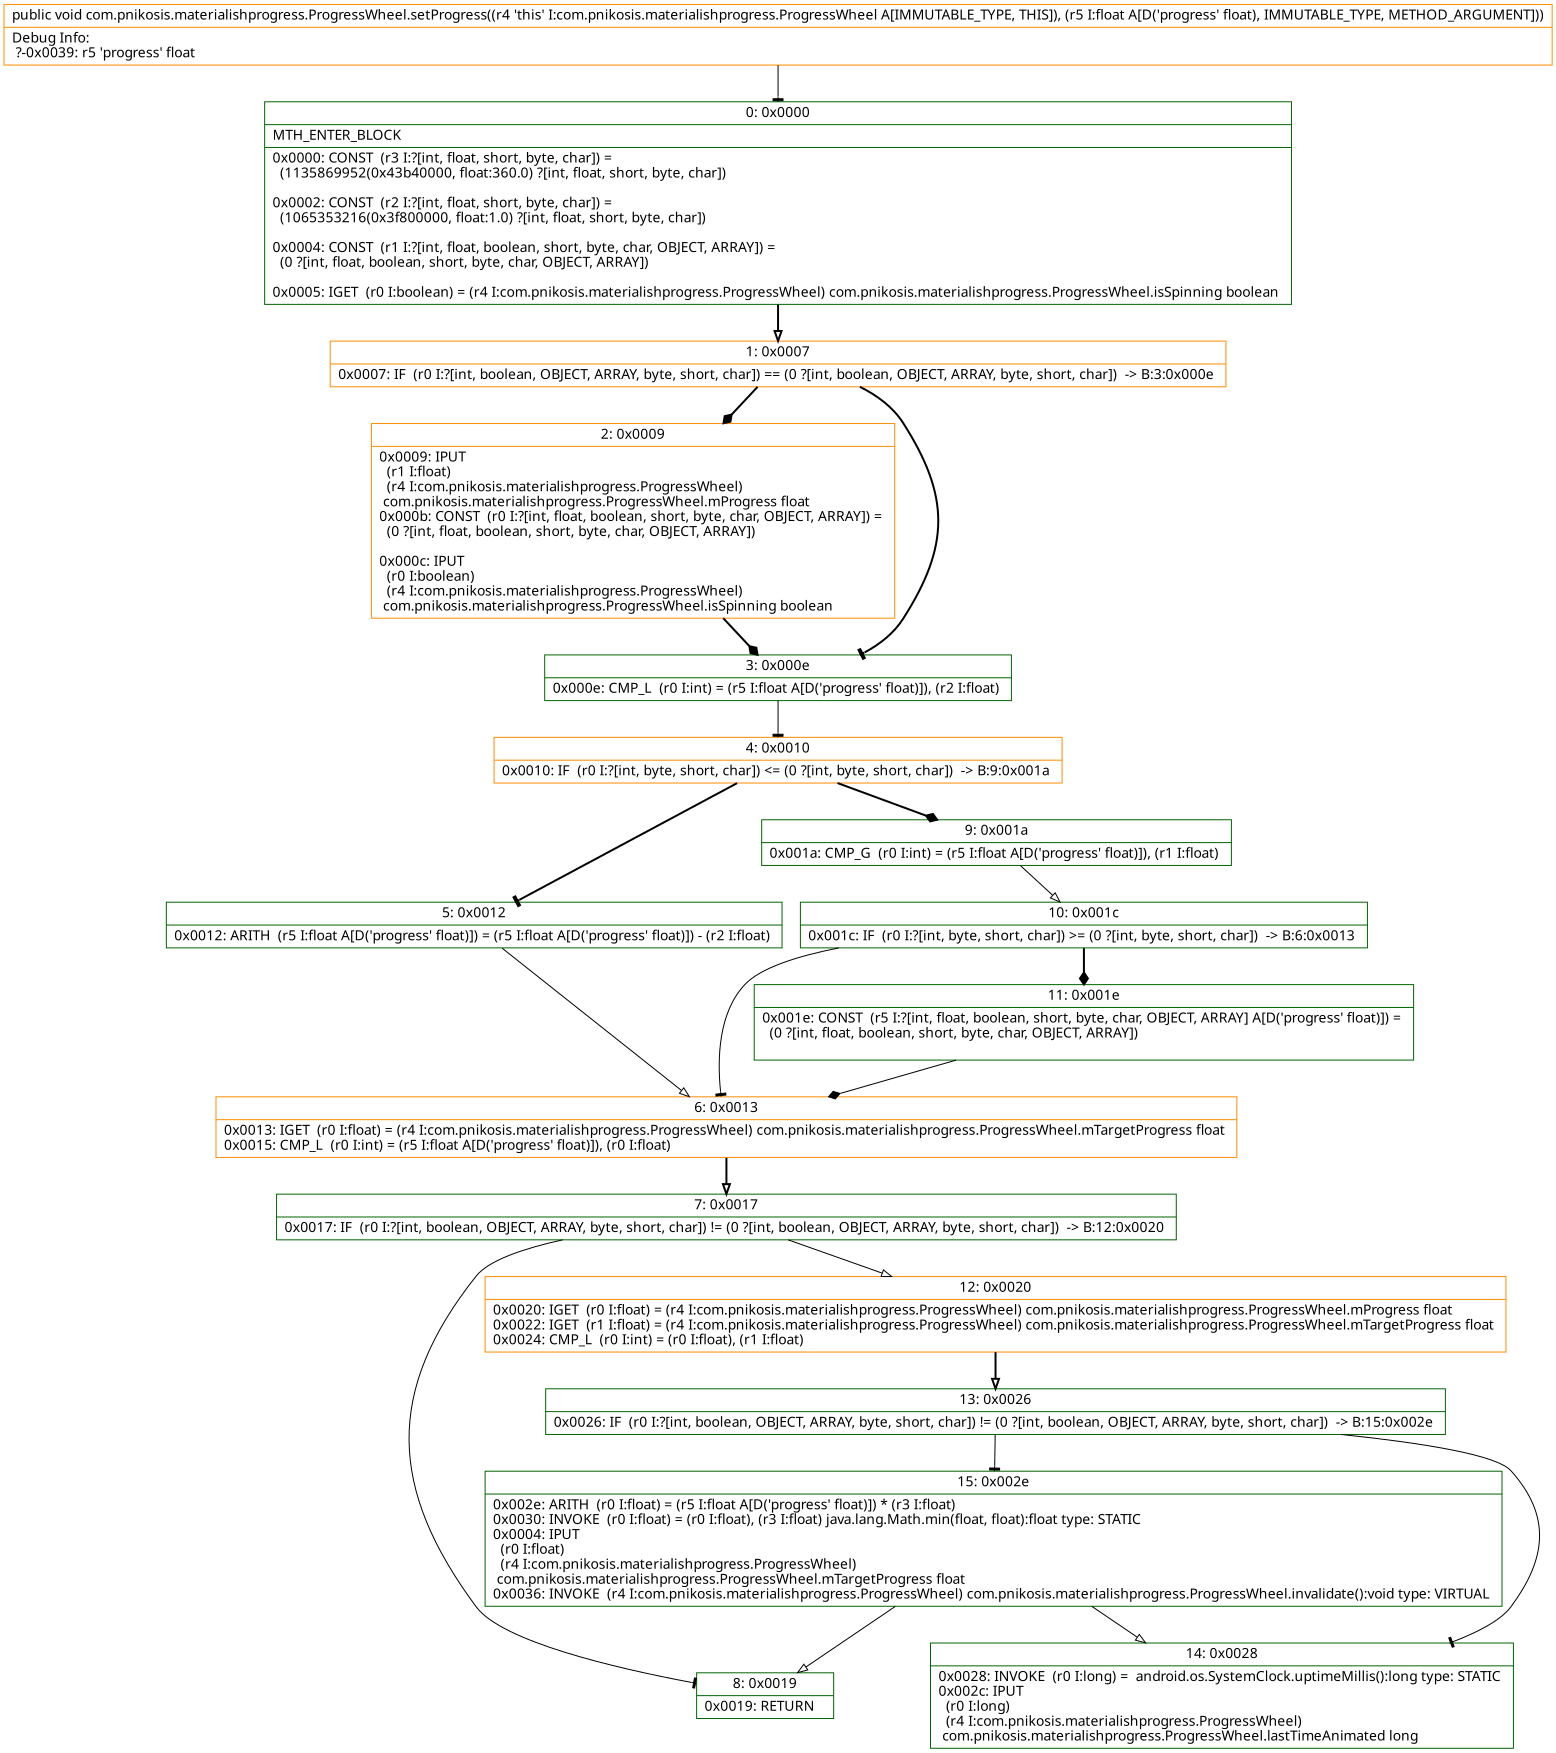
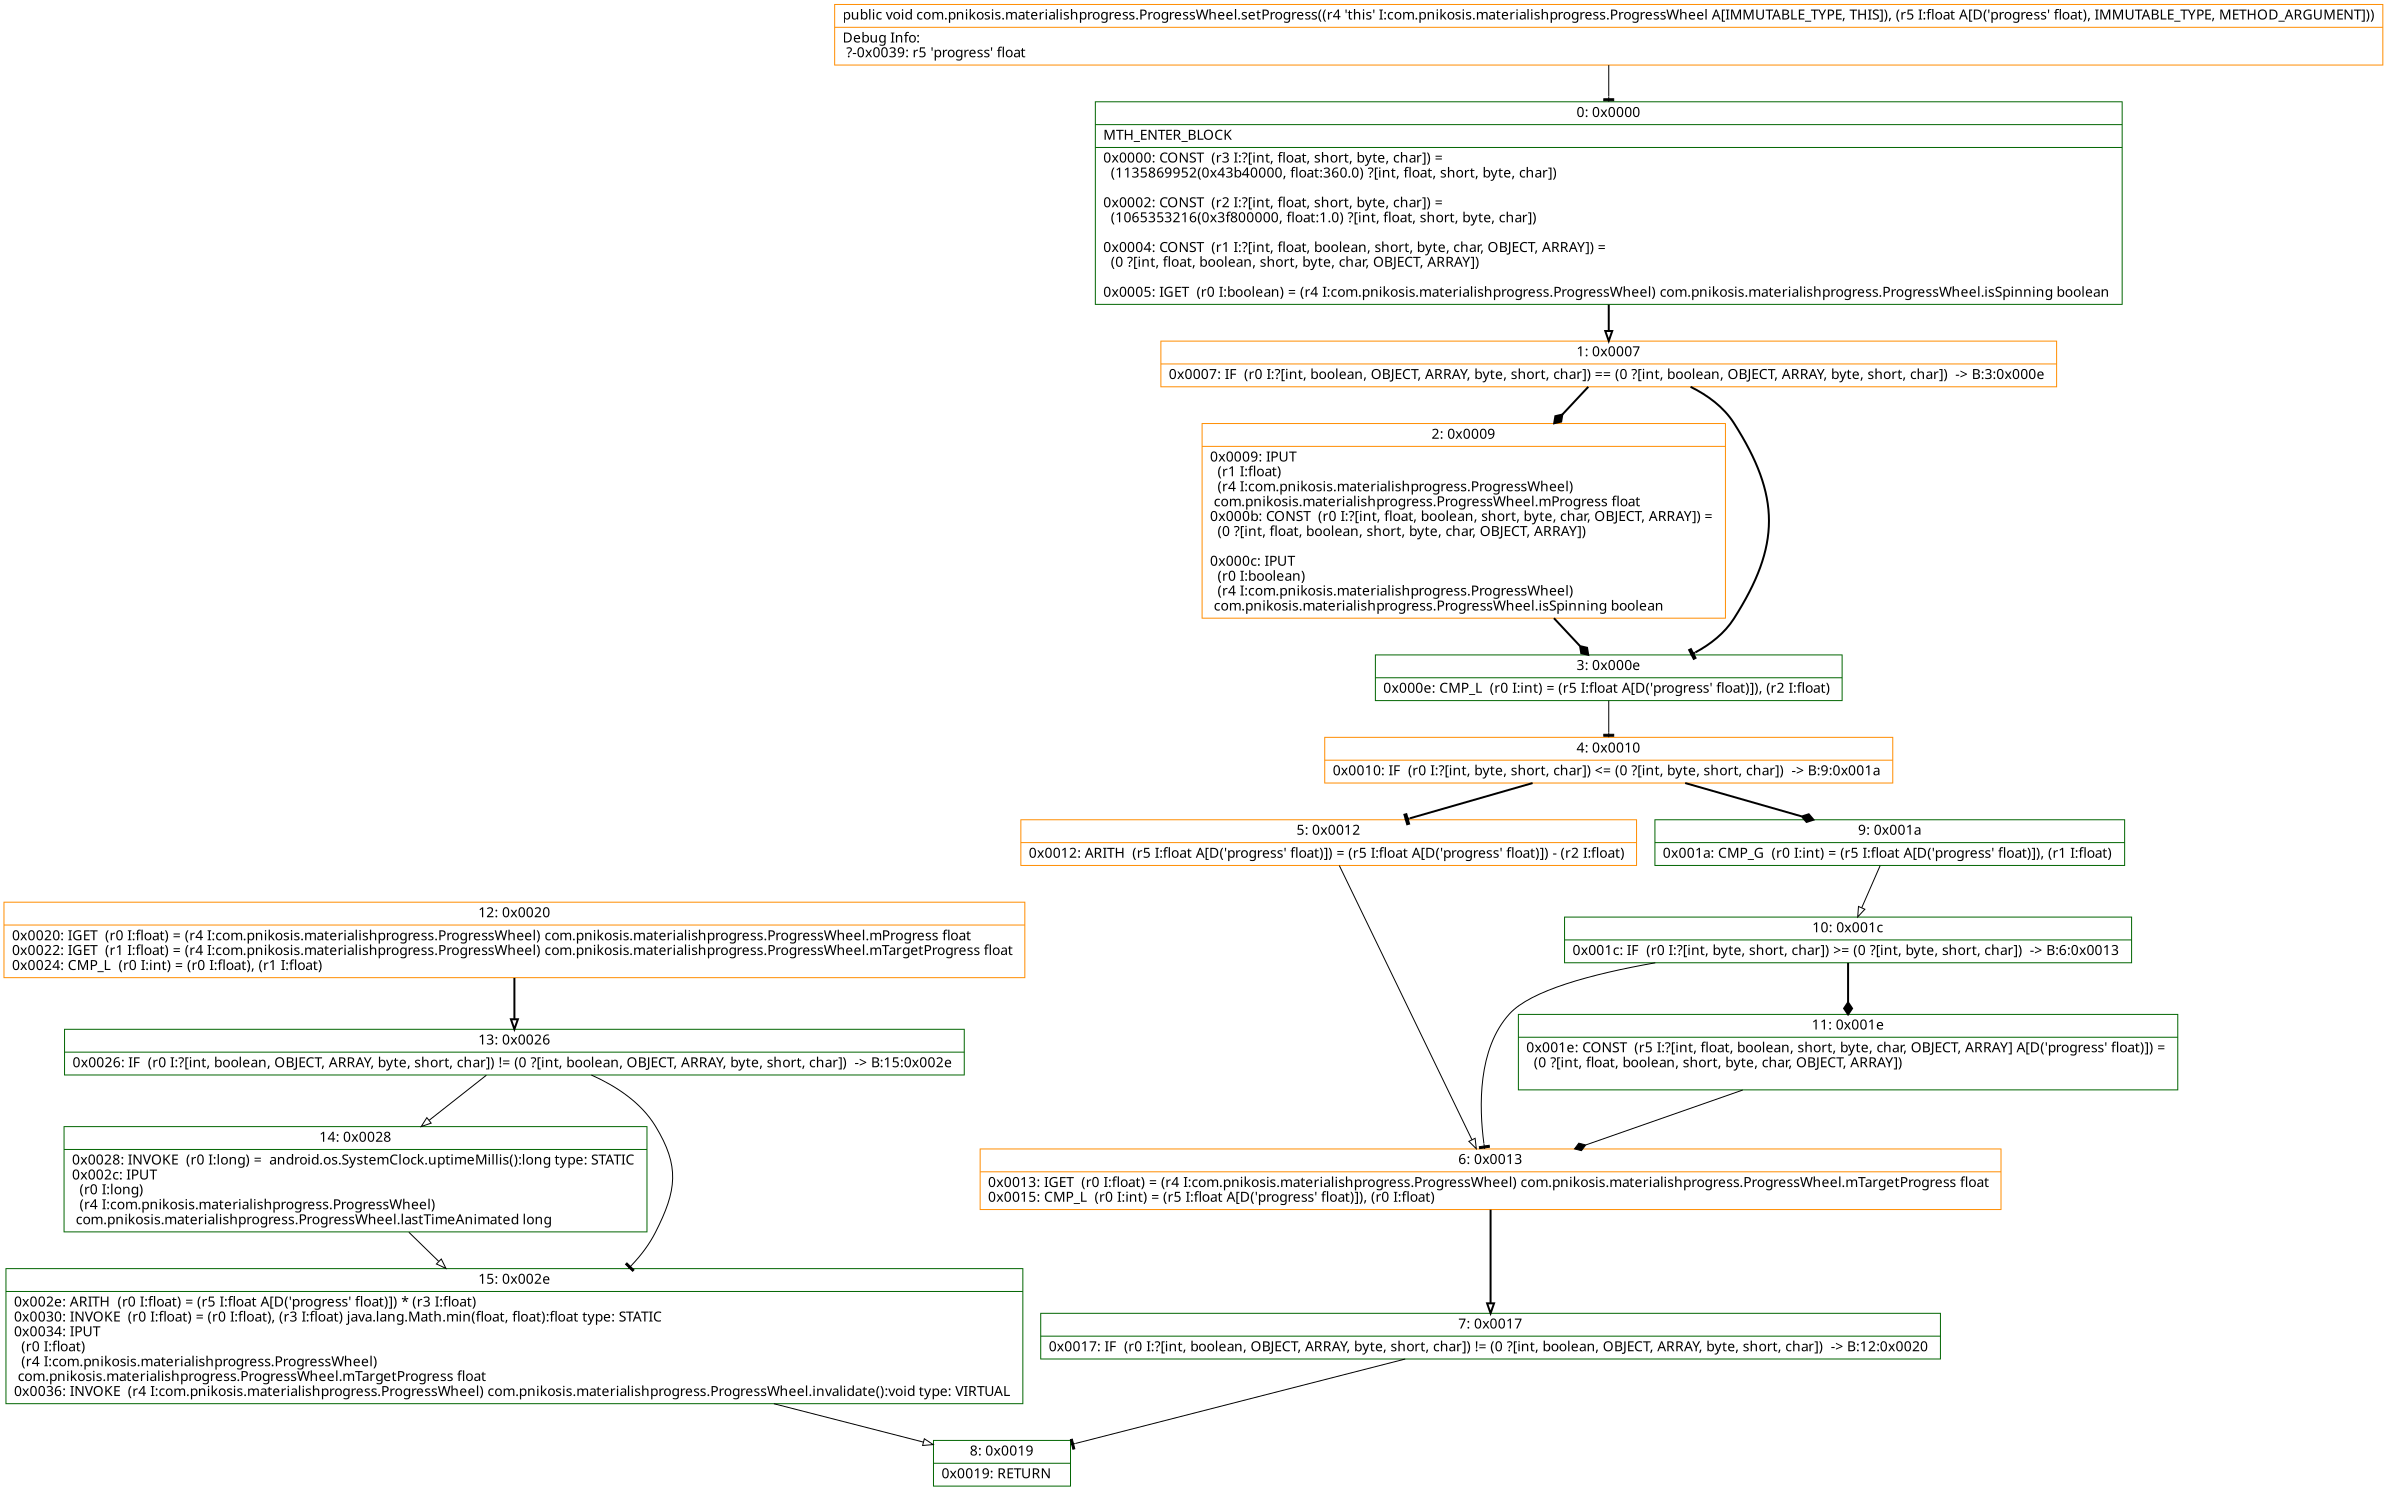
(474, 925) -> (1329, 843)
(835, 1256) -> none
(1524, 1487) -> (458, 1098)
(540, 1535) -> (61, 1332)
(1114, 1622) -> (424, 1247)
